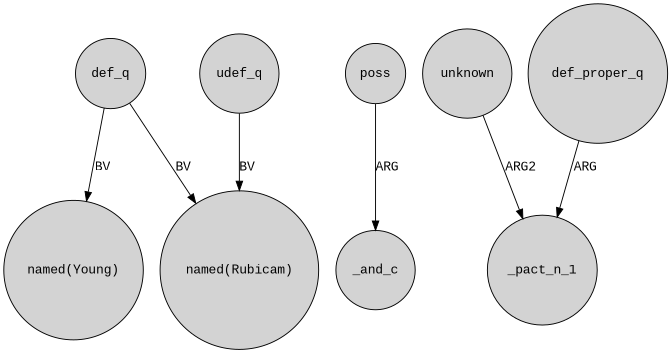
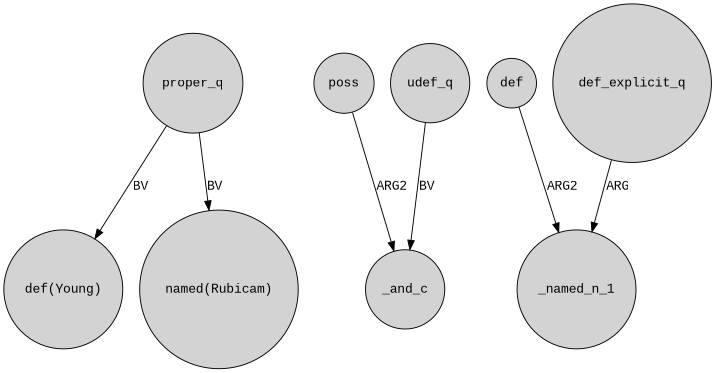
(111, 74) -> (193, 83)
(467, 74) -> (512, 83)
(598, 74) -> (632, 83)
(239, 147) -> (418, 182)
(387, 167) -> (392, 186)
(74, 270) -> (63, 289)
(542, 270) -> (577, 289)
